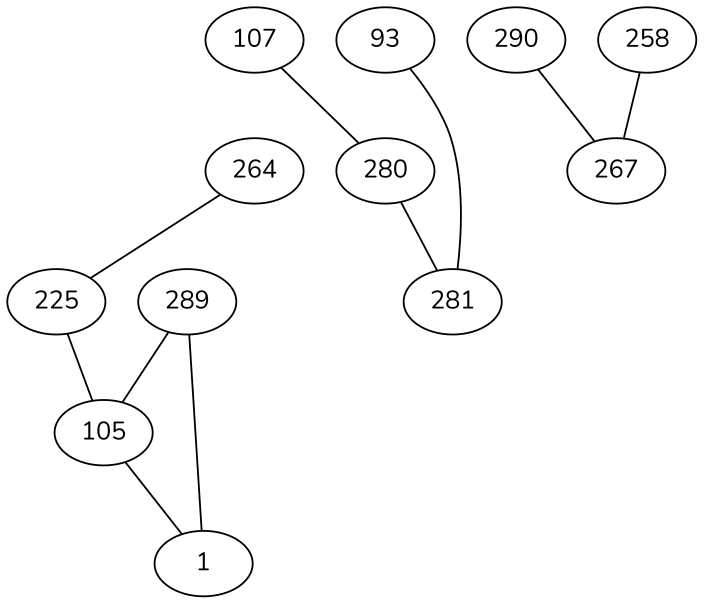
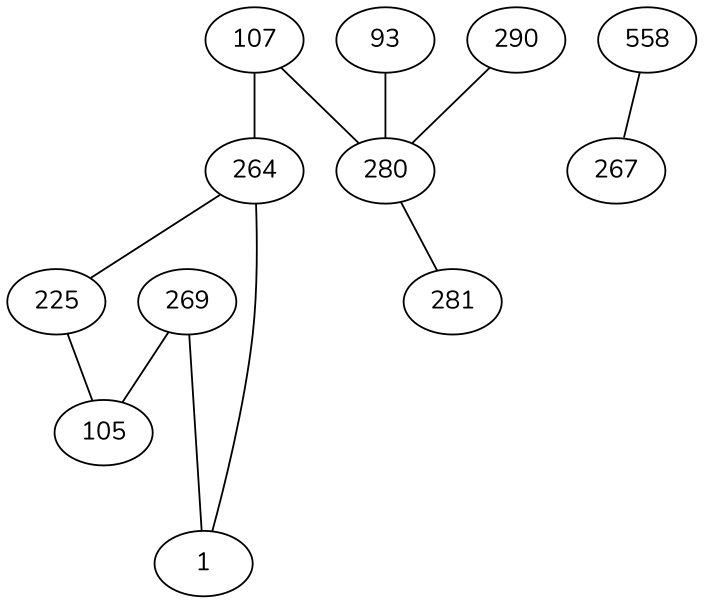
(647, 40) -> (647, 40)
(566, 105) -> (451, 105)
none -> (255, 106)
(457, 163) -> (385, 106)
(187, 302) -> (187, 302)
(154, 498) -> (248, 369)
